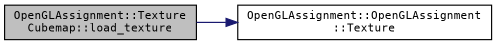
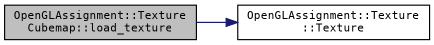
(365, 22) -> (334, 22)
